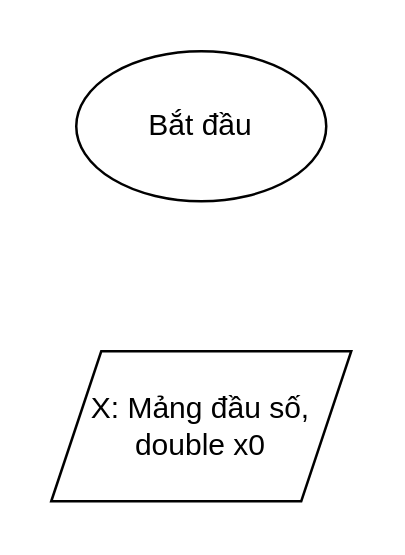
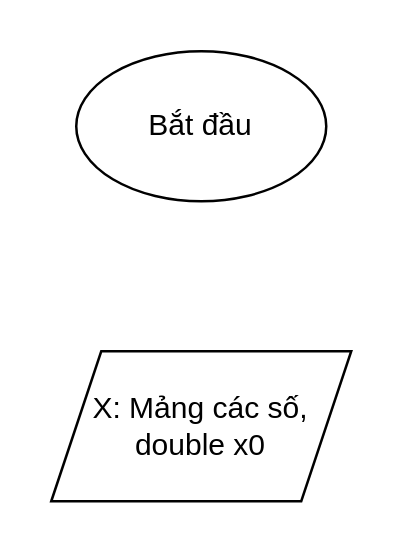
(201, 426) -> (201, 426)
